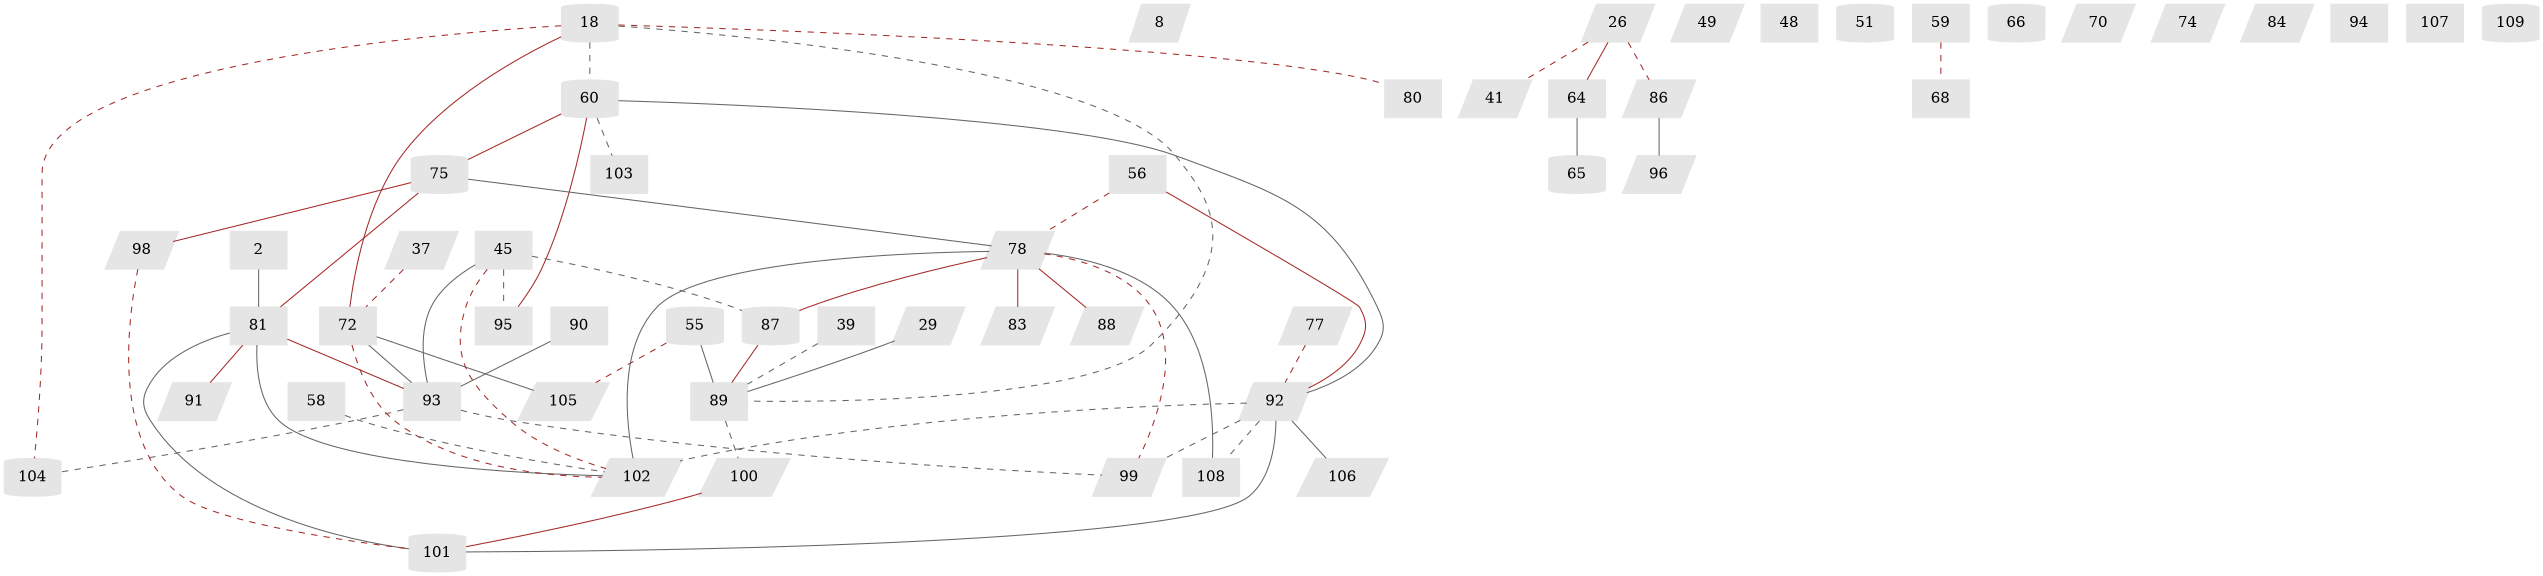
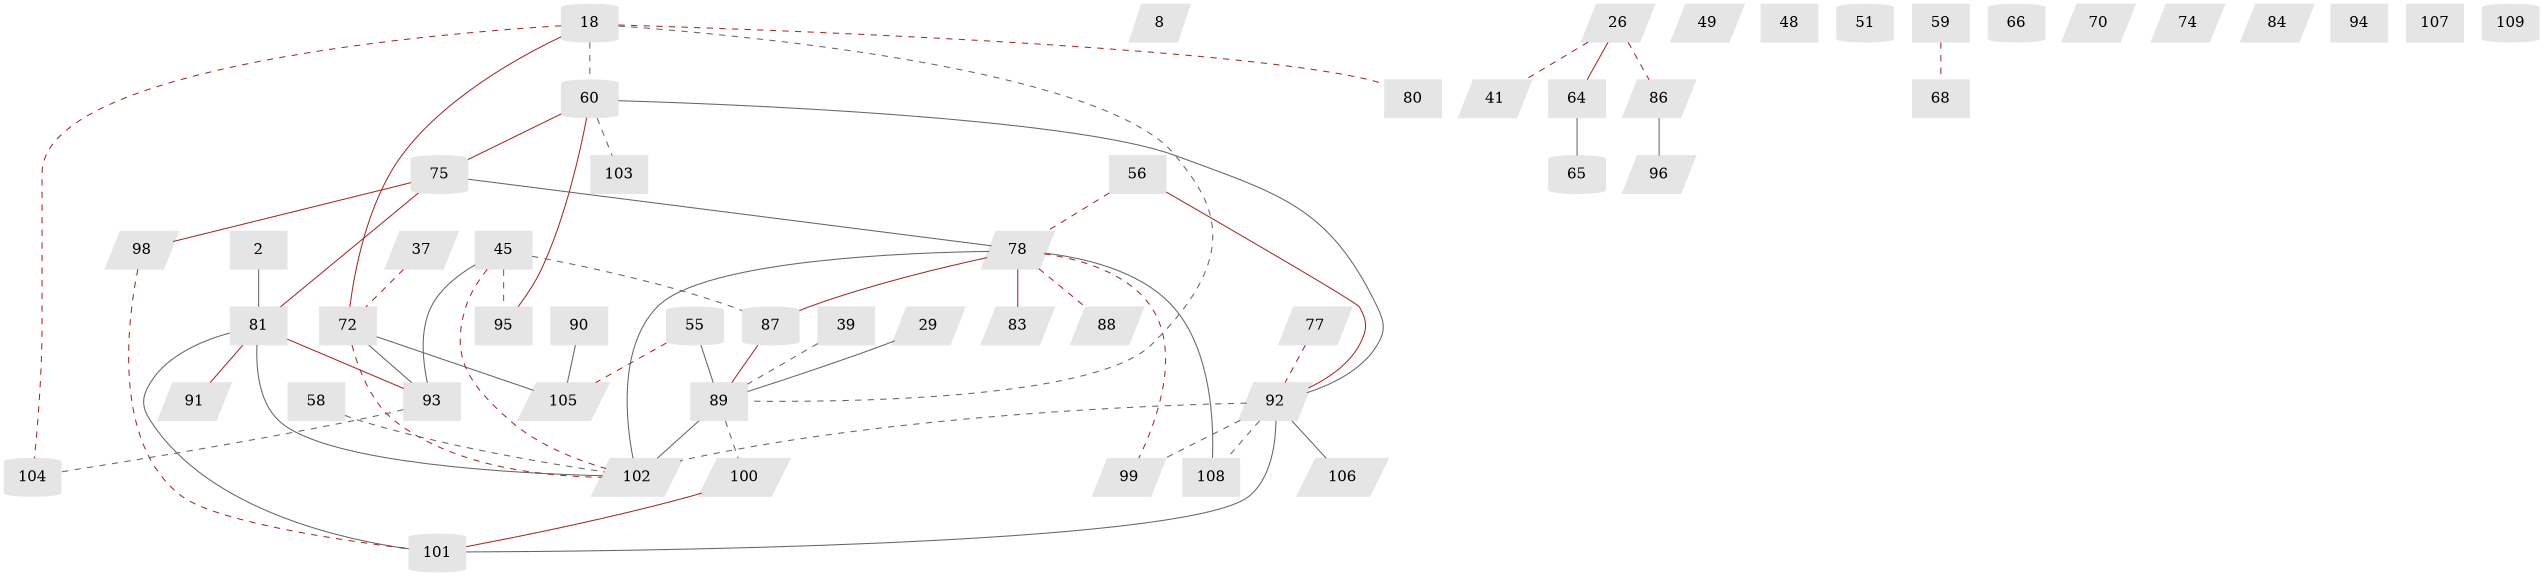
(1063, 288) -> (1063, 288)
(506, 364) -> (571, 364)
none -> (678, 440)
(780, 453) -> none
